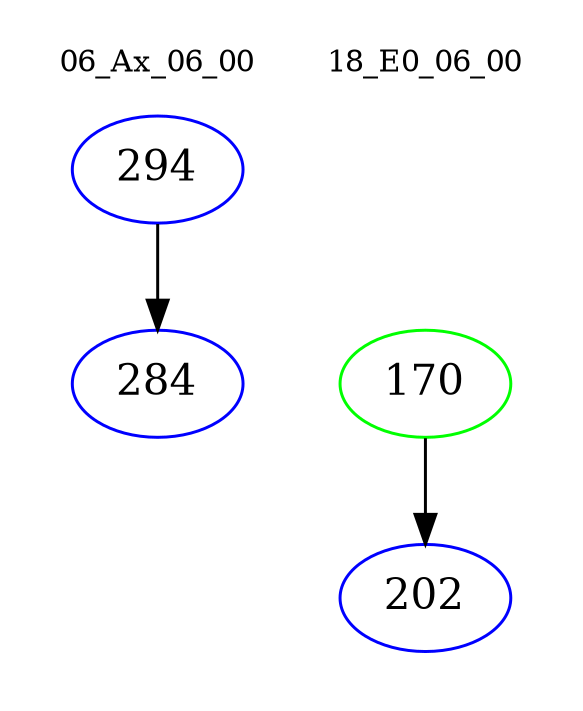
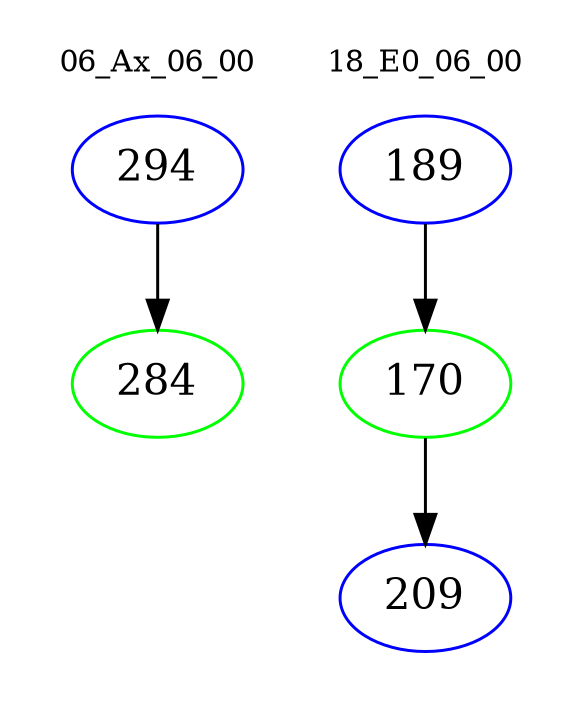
none -> (425, 170)
(158, 384) -> (158, 384)
(425, 598) -> (425, 598)
